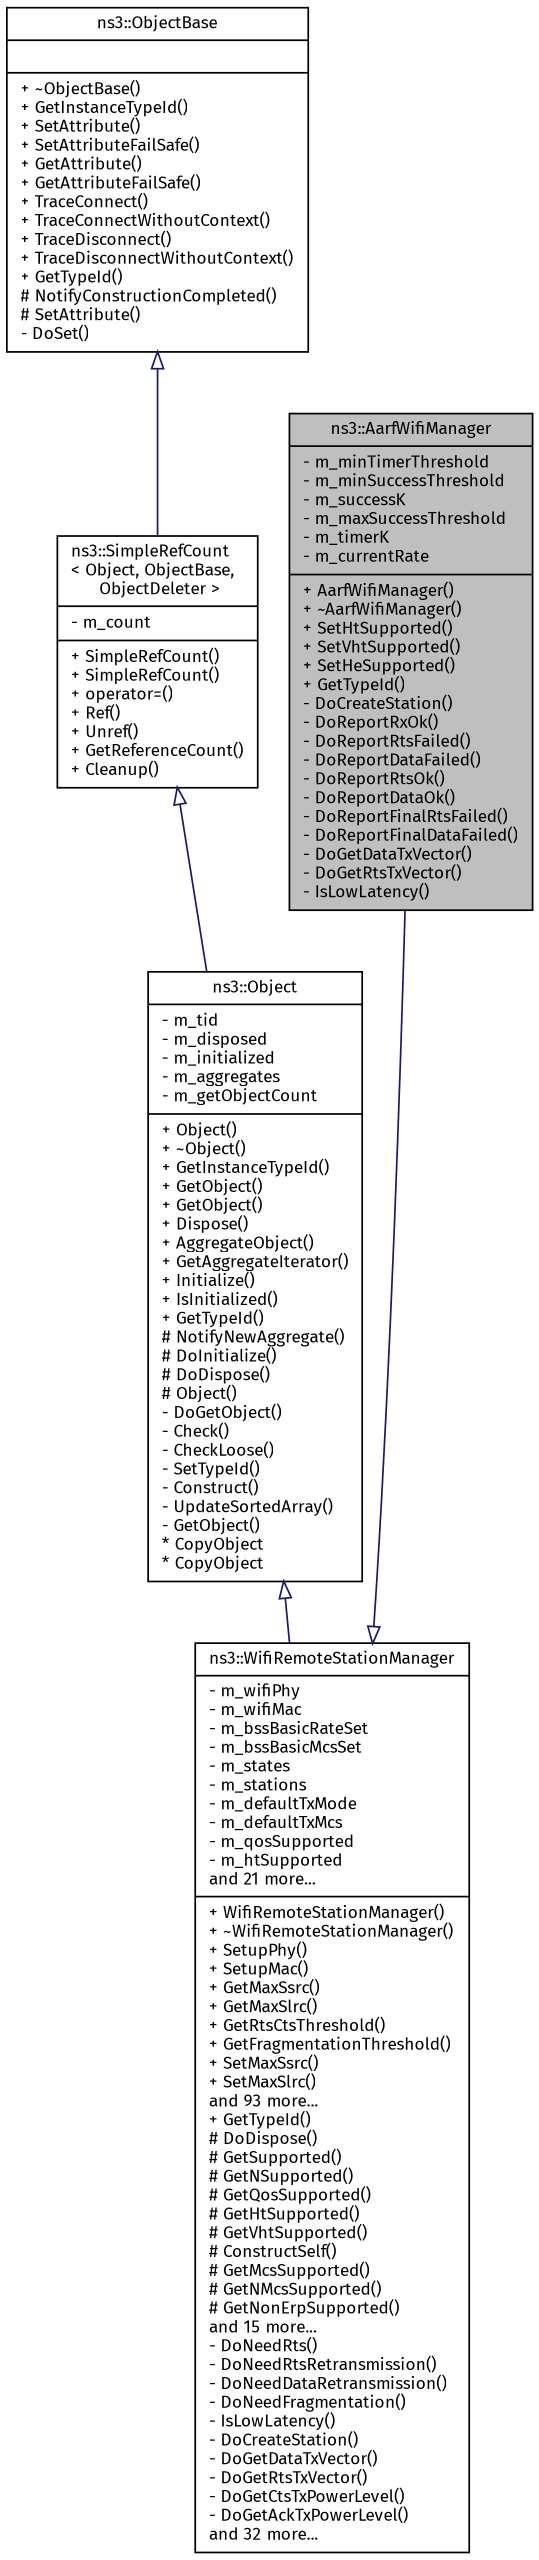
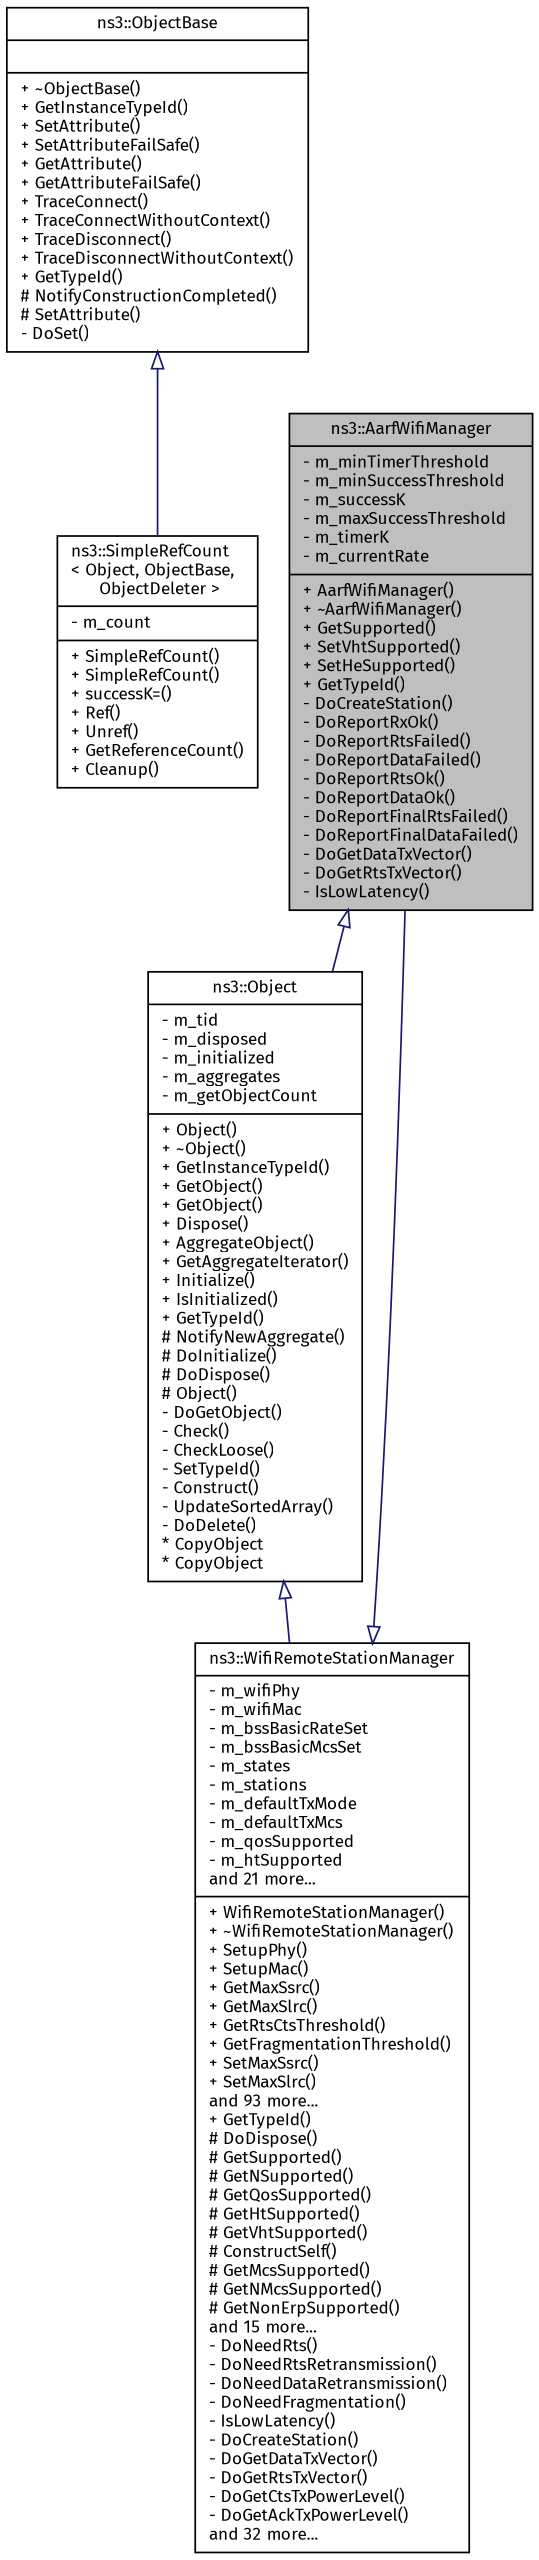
(378, 628) -> (370, 628)
(122, 694) -> (122, 694)
(193, 889) -> (338, 949)
(211, 1526) -> (209, 1526)
